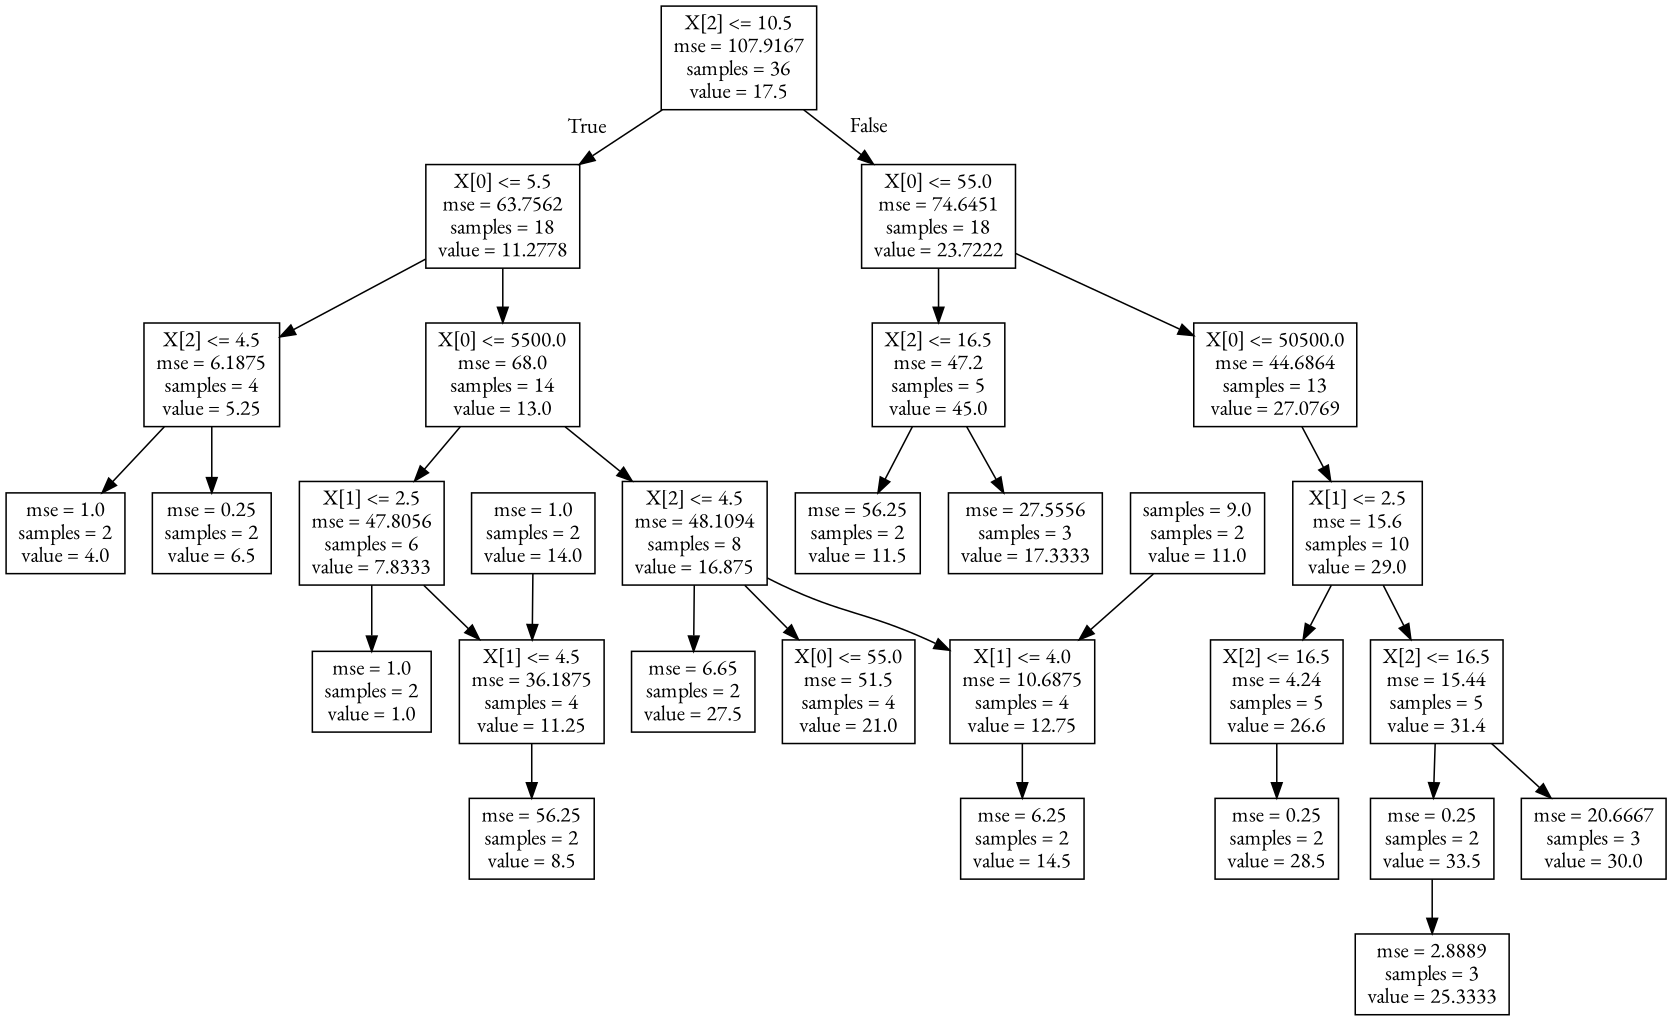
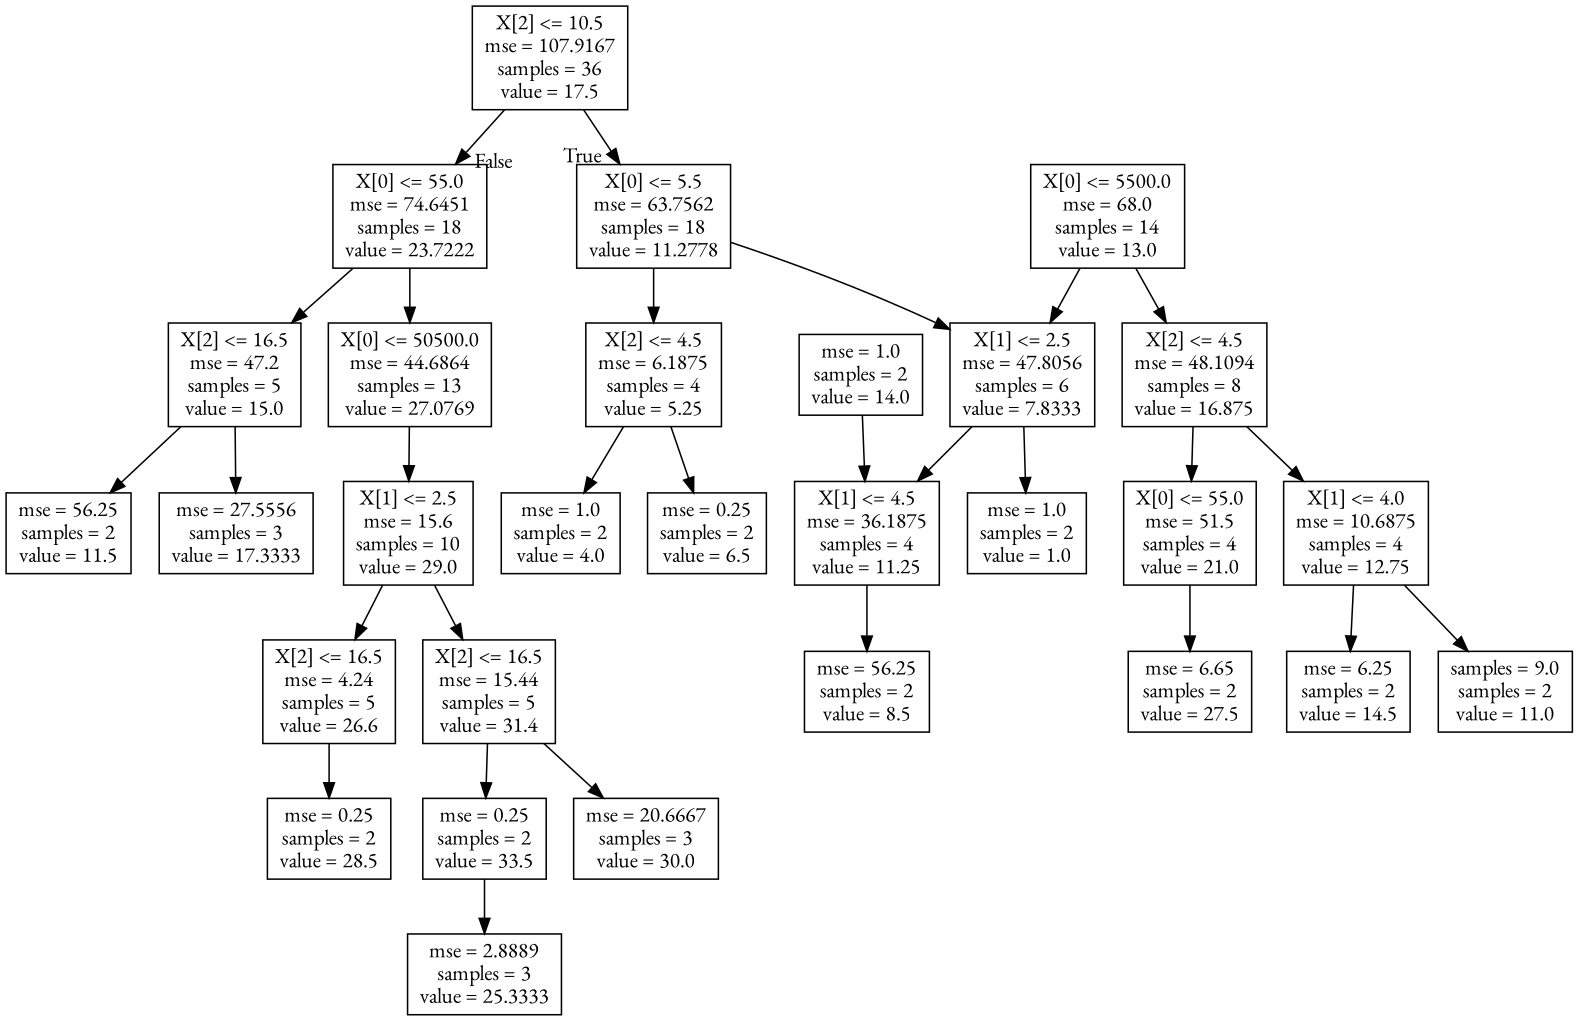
(503, 288) -> (834, 280)
(939, 375) -> (235, 375)
(1122, 602) -> (1431, 613)
(694, 610) -> (1190, 610)
